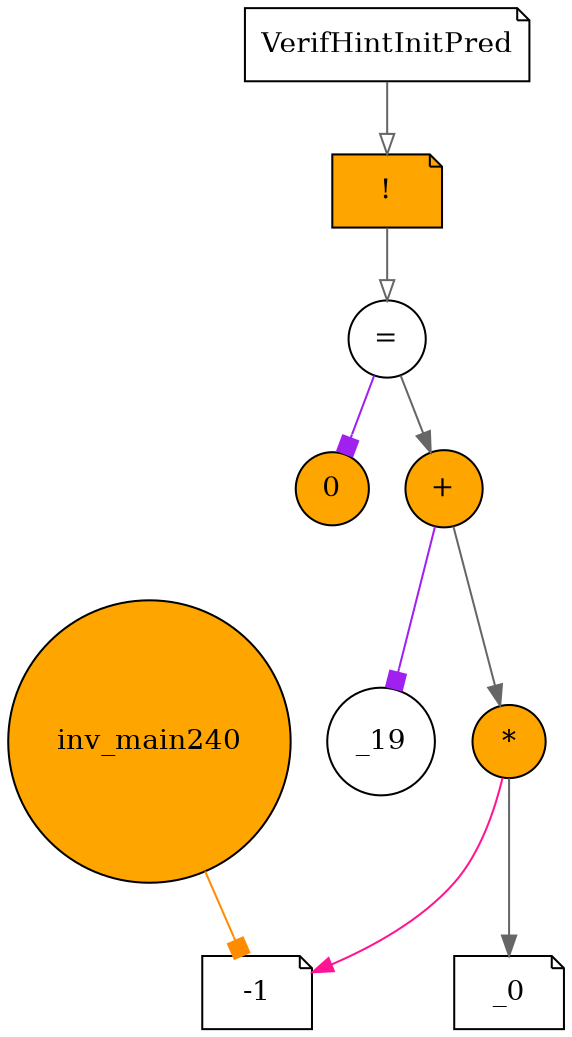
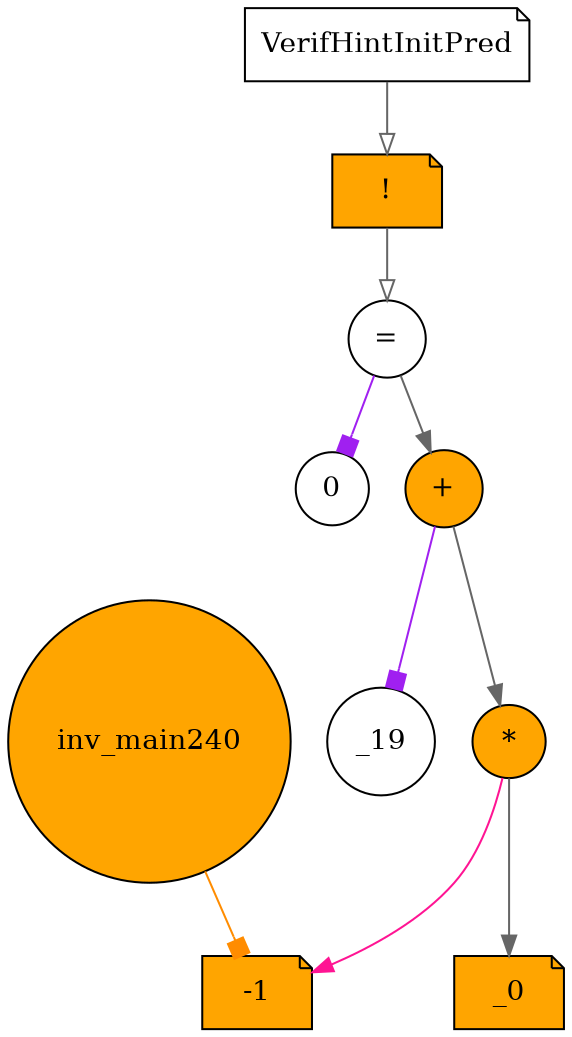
(332, 489) -> (332, 489)
(257, 993) -> (257, 993)
(509, 993) -> (509, 993)
